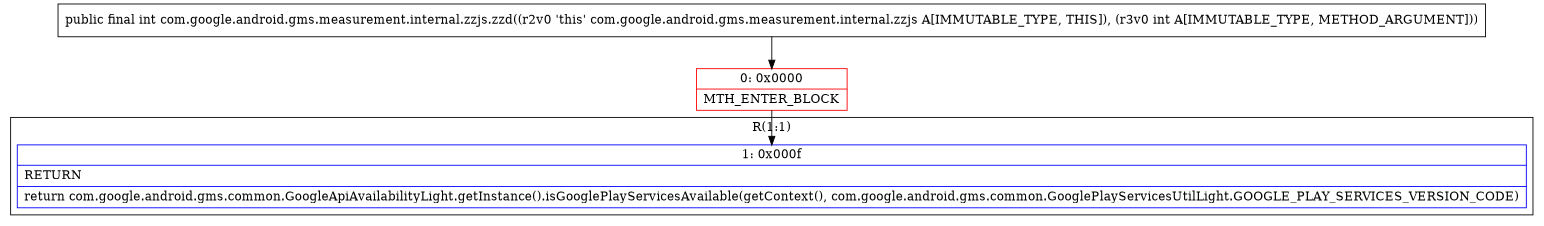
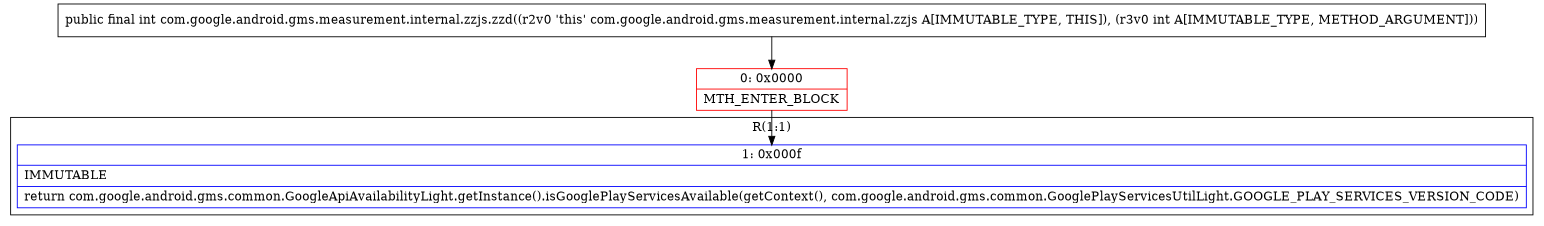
(53, 175) -> (66, 175)
